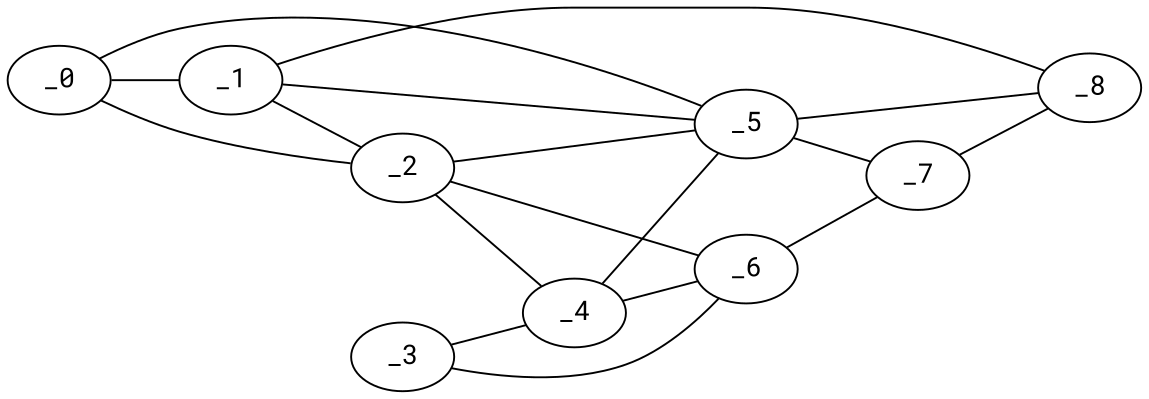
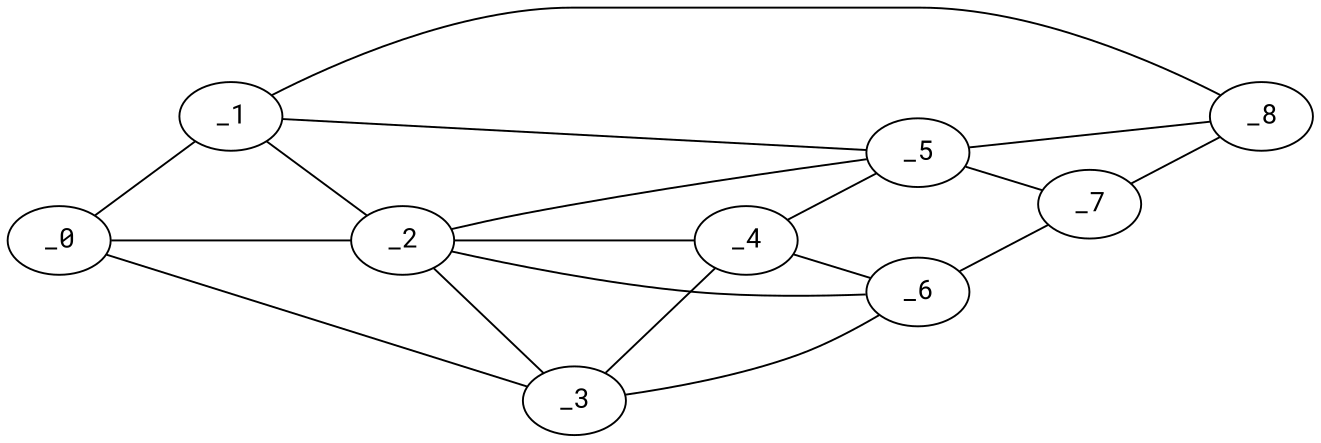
(372, 22) -> (317, 321)
none -> (489, 321)
